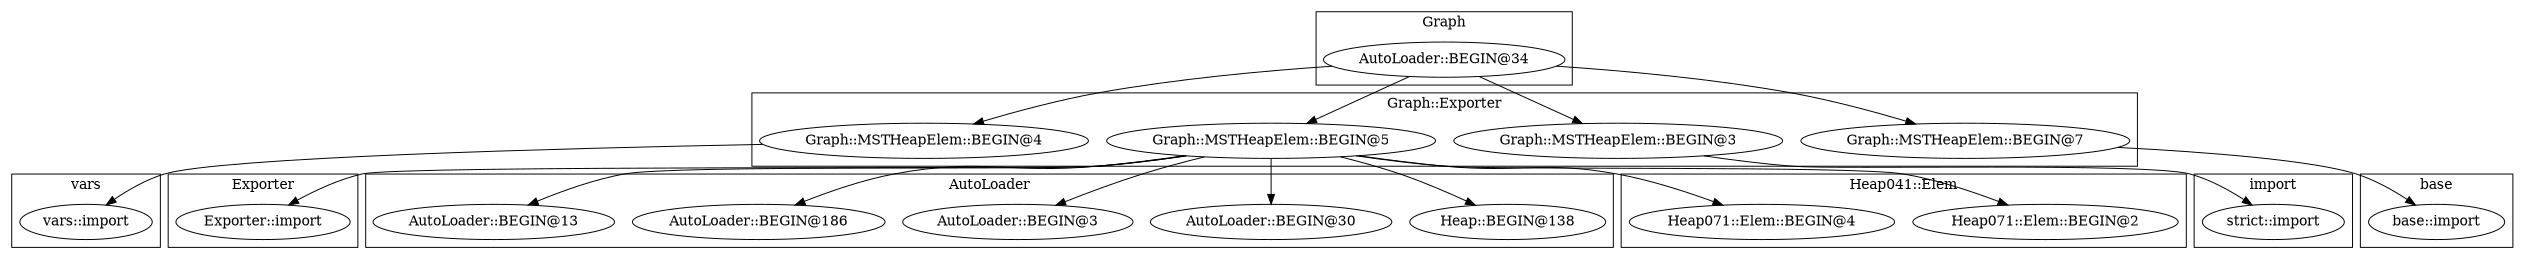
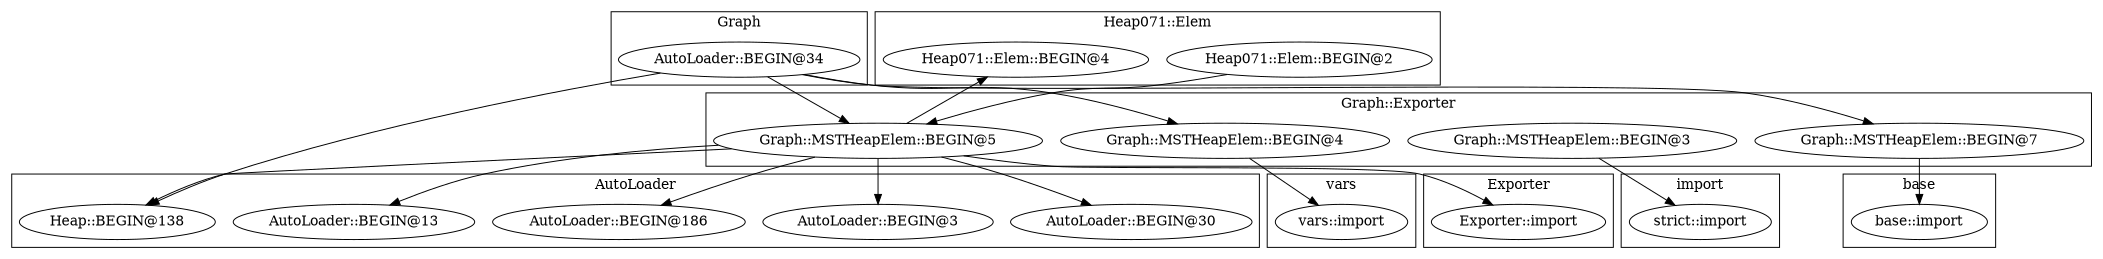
(1529, 99) -> (406, 124)
(1679, 168) -> (1015, 100)
(1904, 185) -> (1158, 23)
